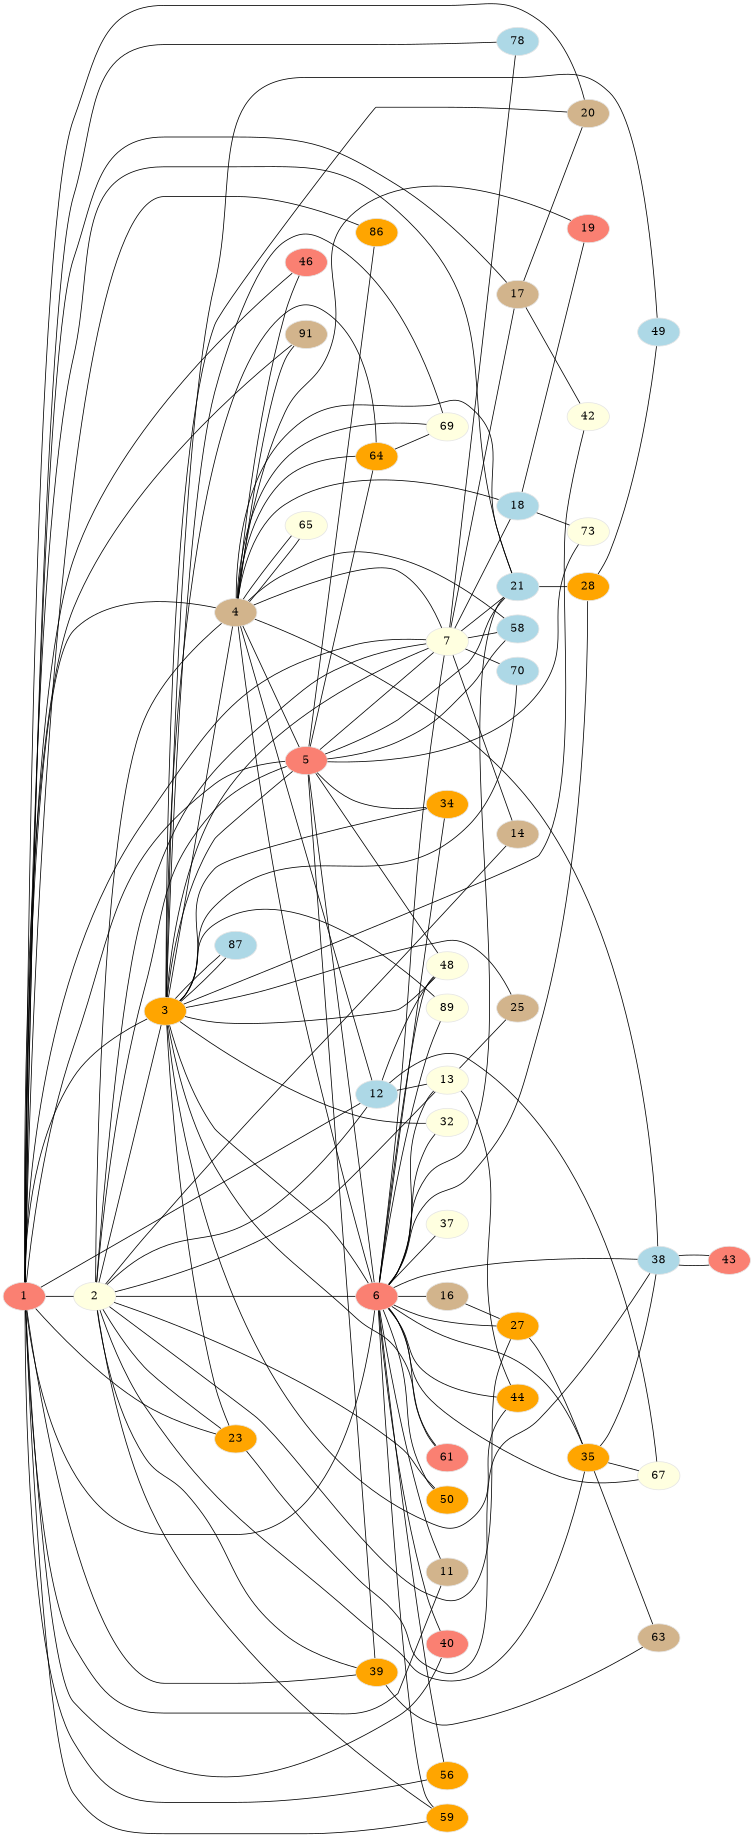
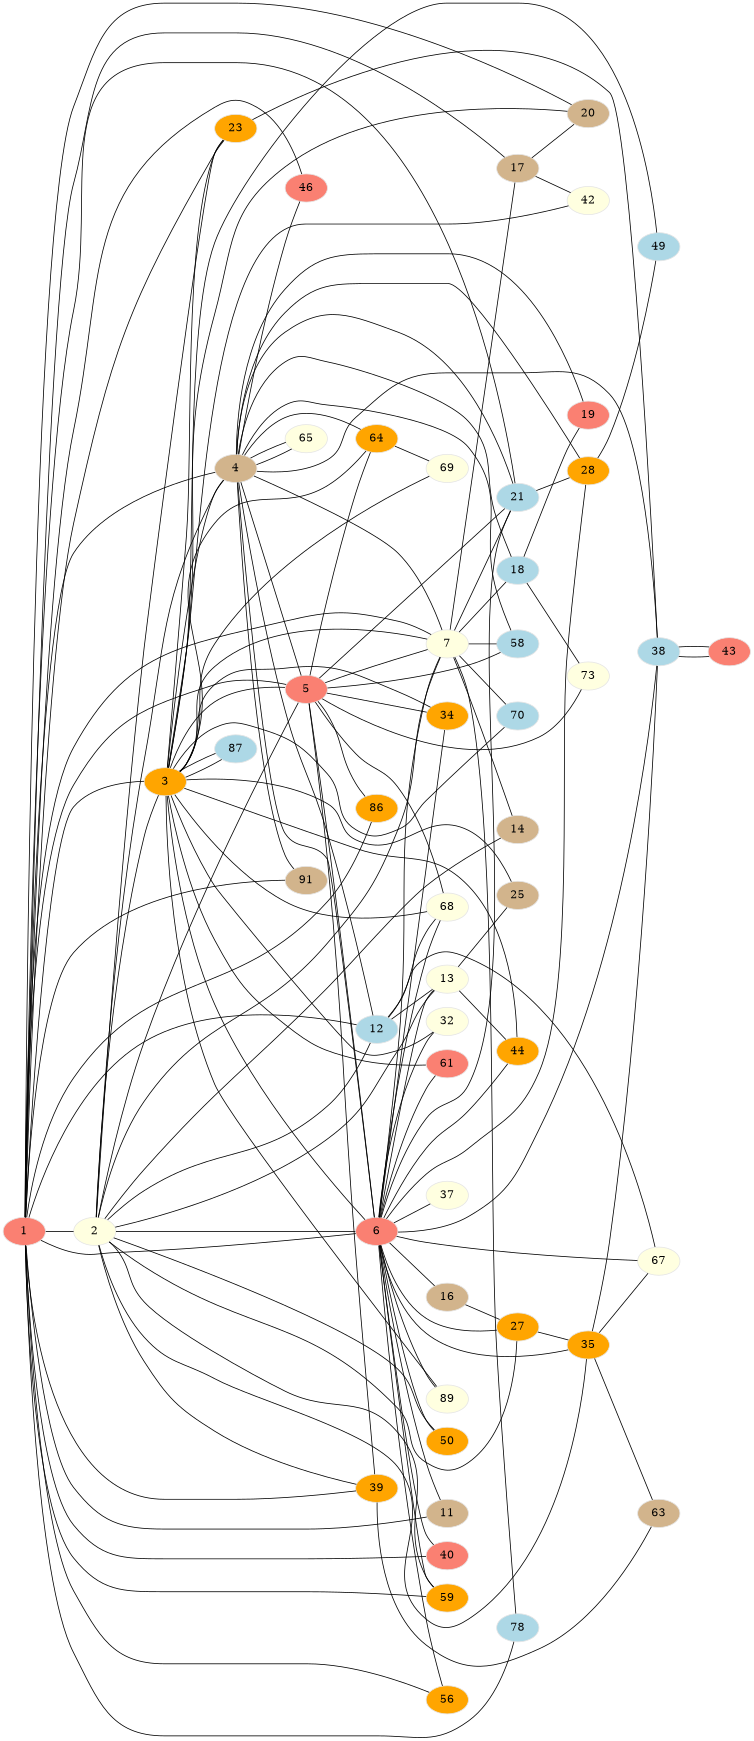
(285, 459) -> (396, 284)
(447, 966) -> (447, 907)
